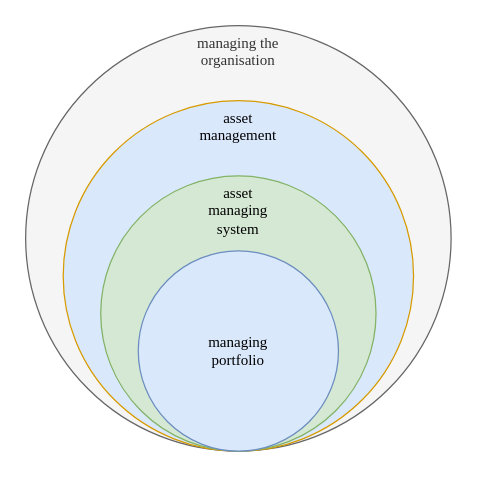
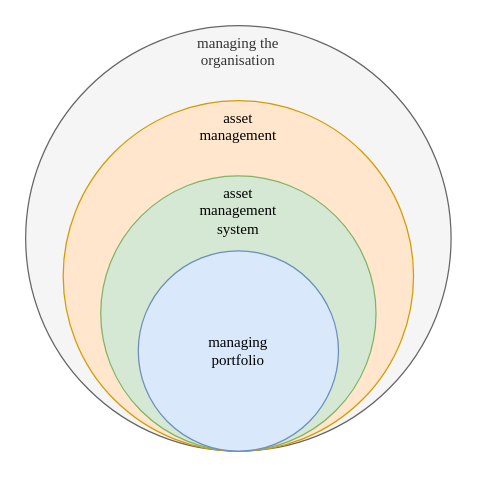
(238, 127) -> (238, 127)
(238, 211) -> (238, 211)
